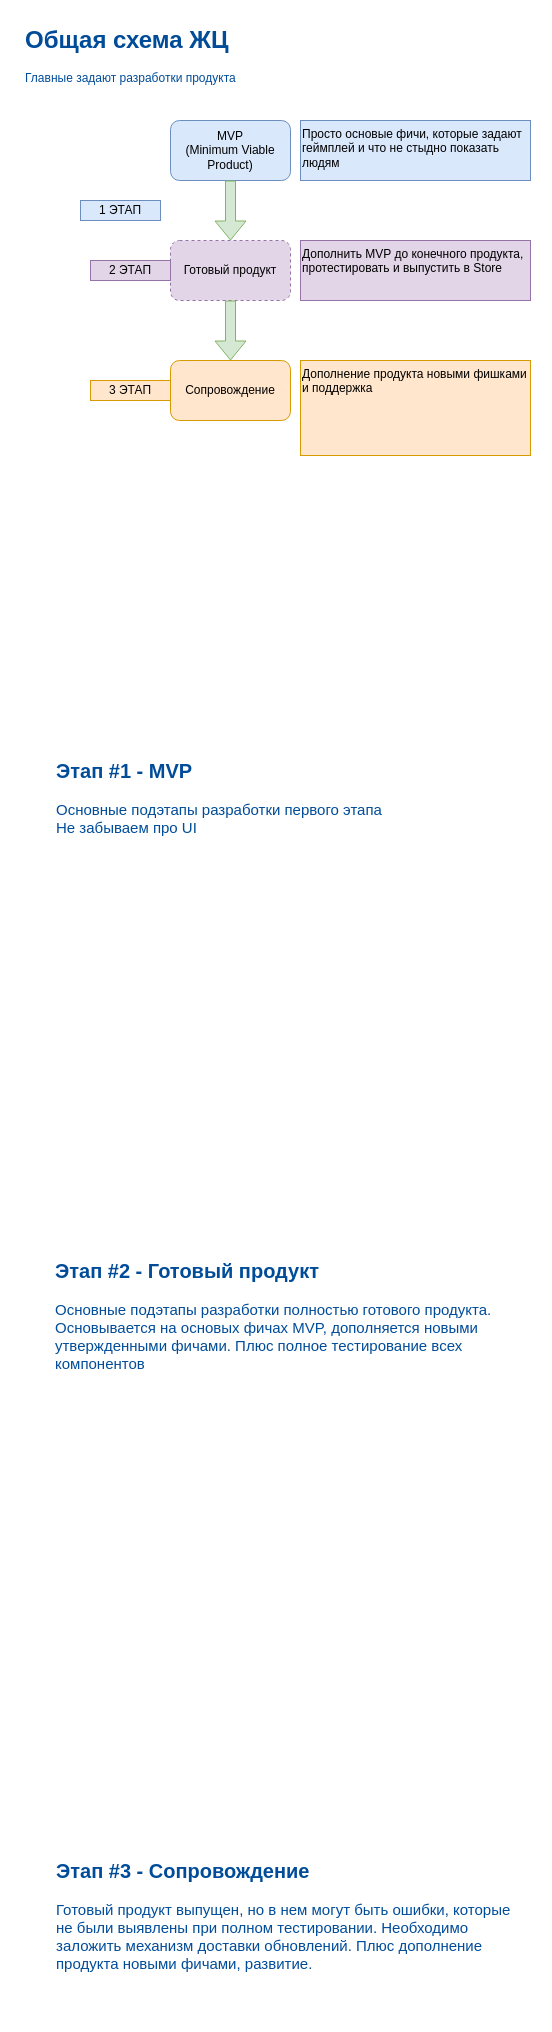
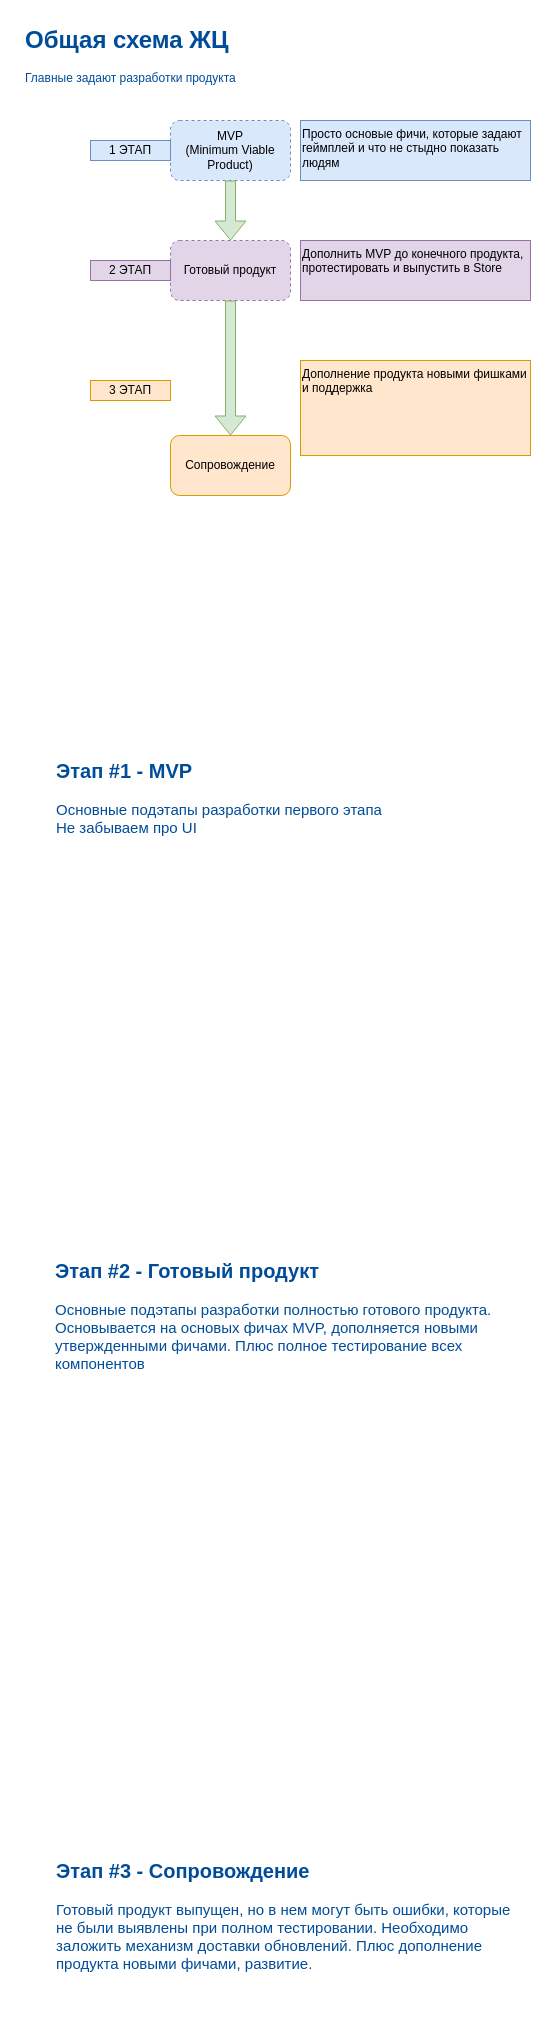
(231, 151) -> (231, 151)
(121, 211) -> (131, 151)
(231, 391) -> (231, 466)
